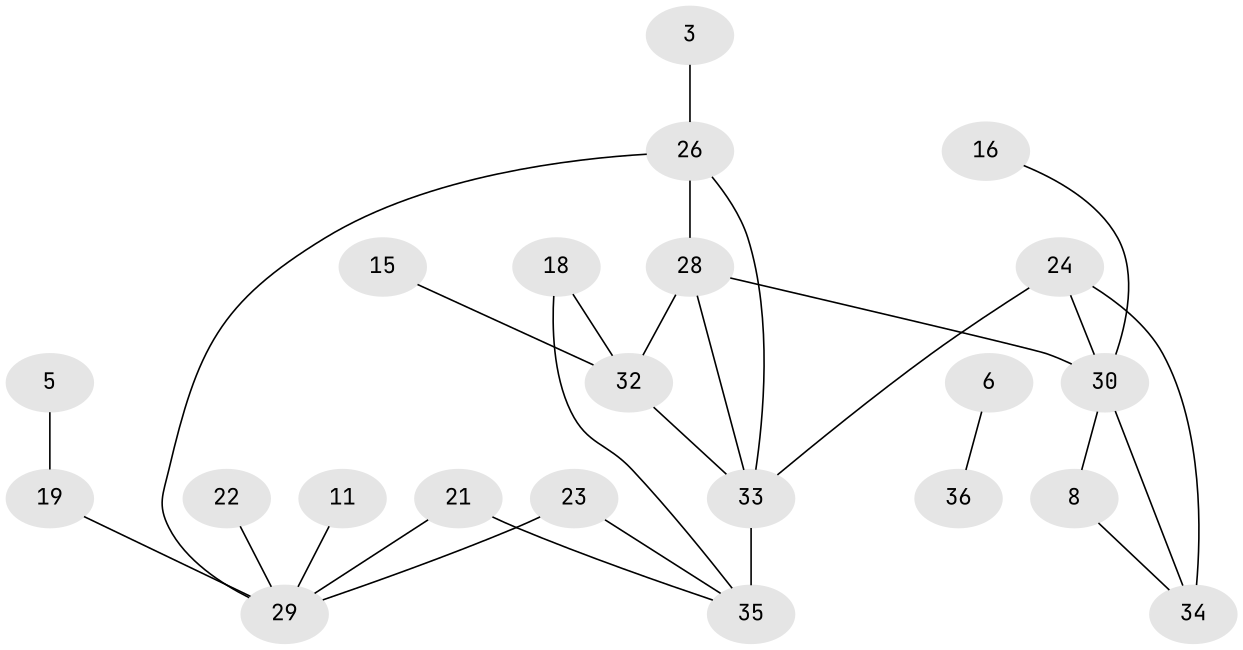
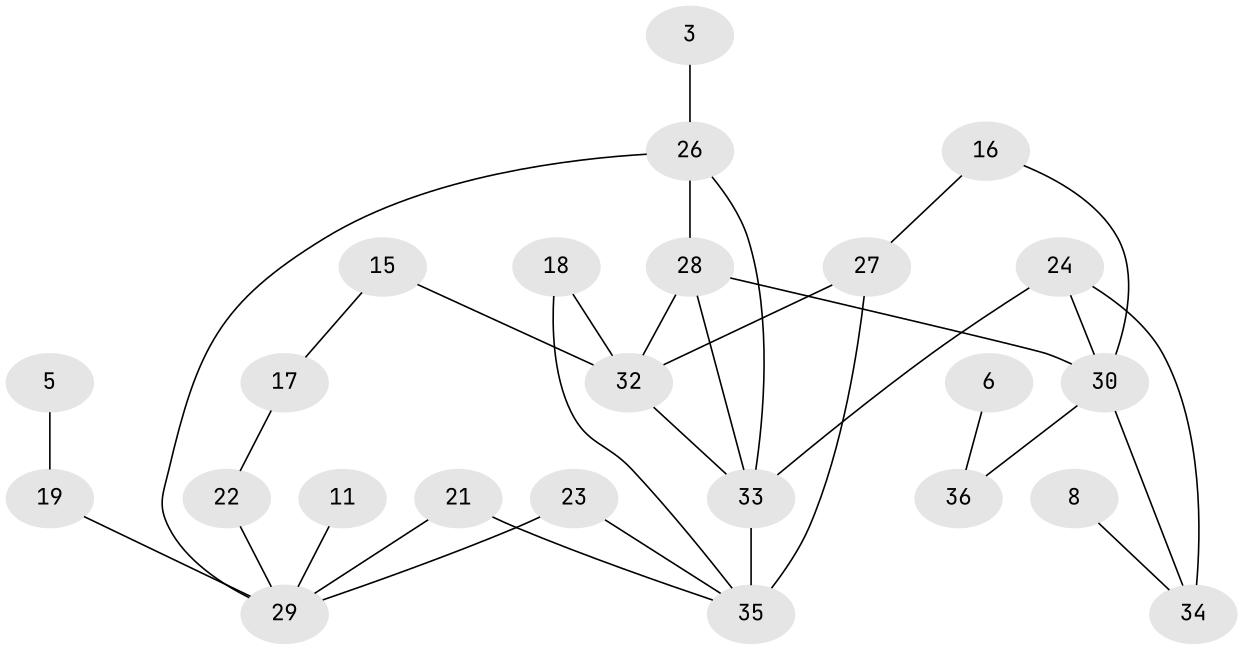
none -> (867, 267)
none -> (285, 383)
(1090, 441) -> (1032, 441)
